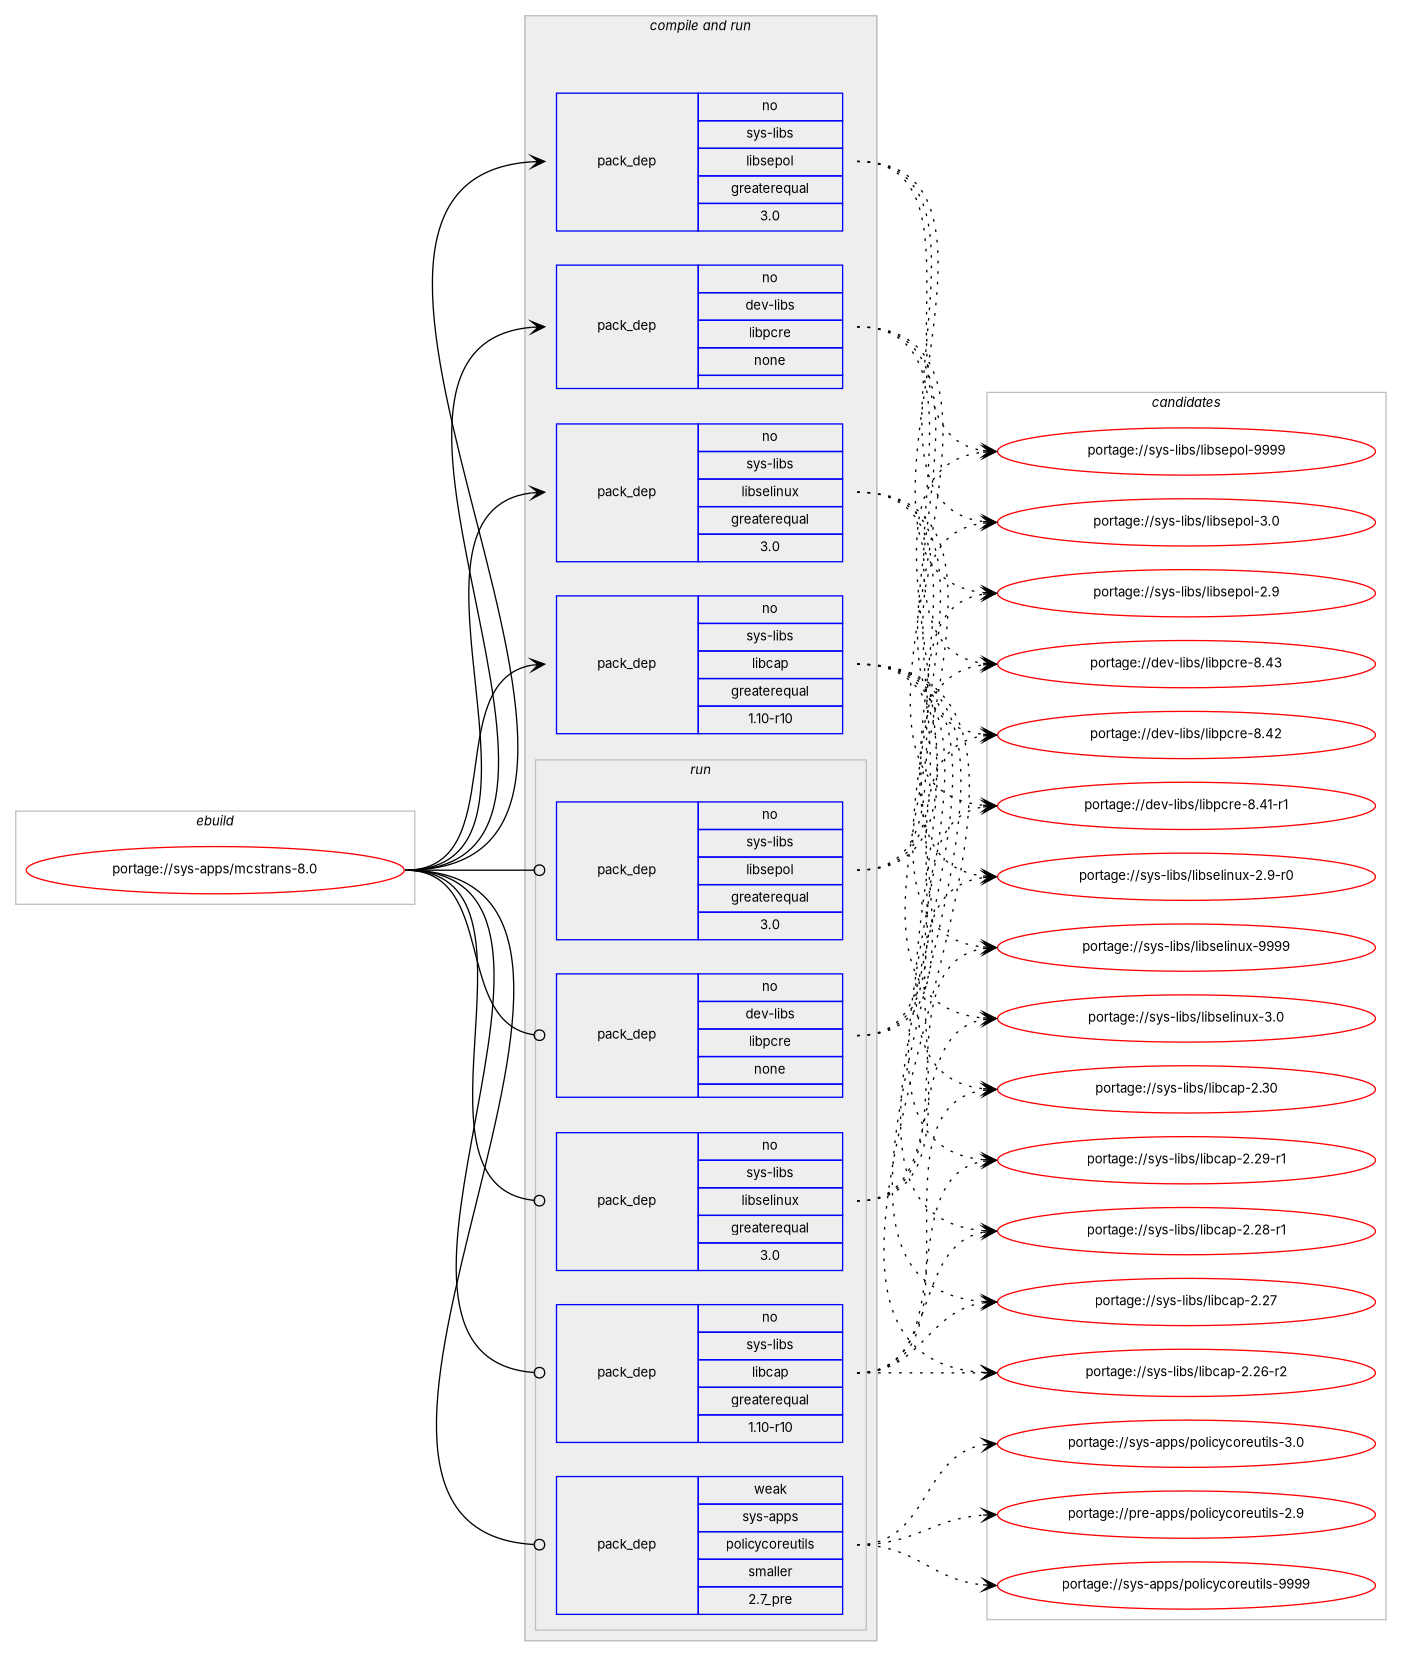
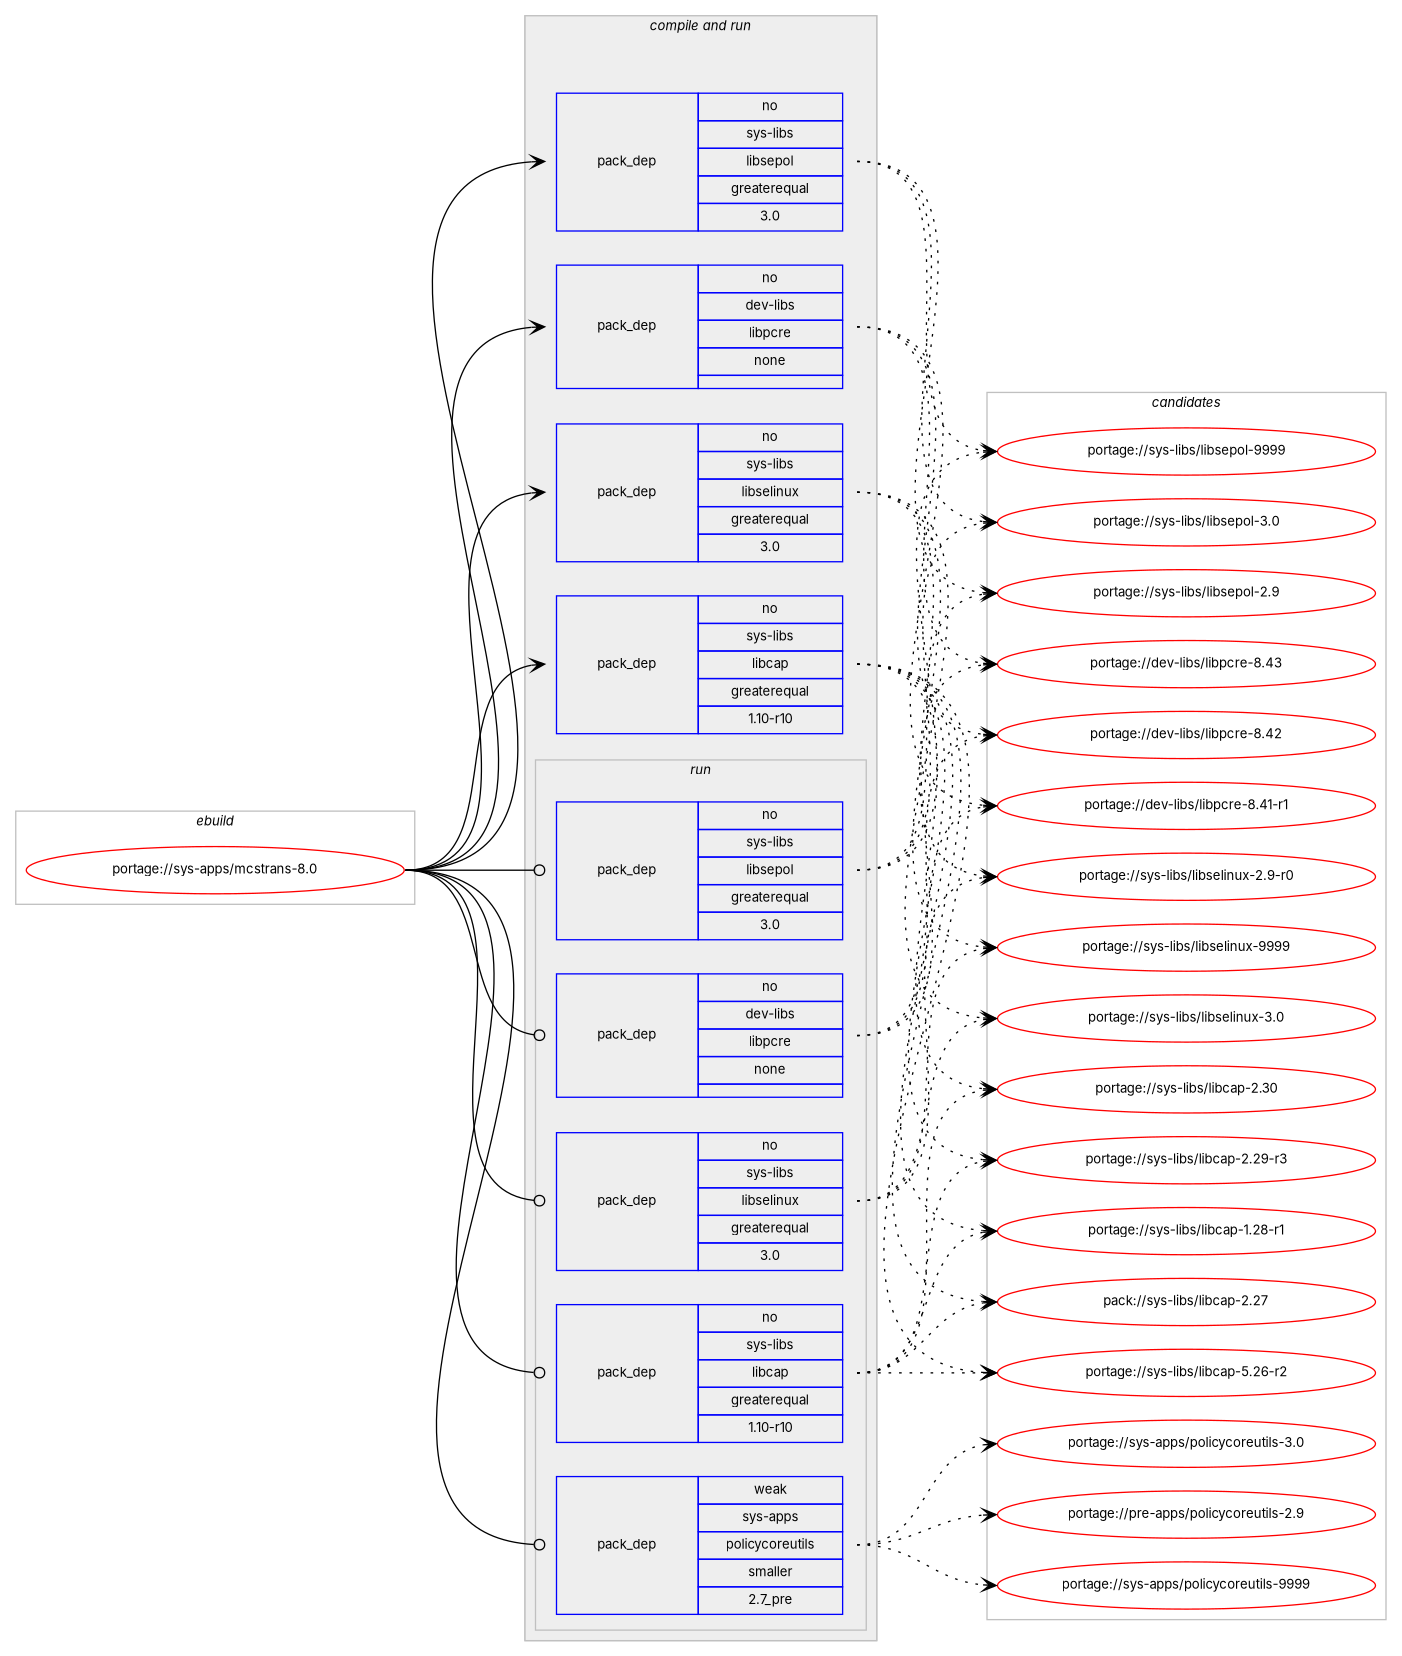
(1186, 1160) -> (1186, 1160)
(1186, 1231) -> (1186, 1231)
(1186, 1302) -> (1186, 1302)
(1186, 1373) -> (1186, 1373)
